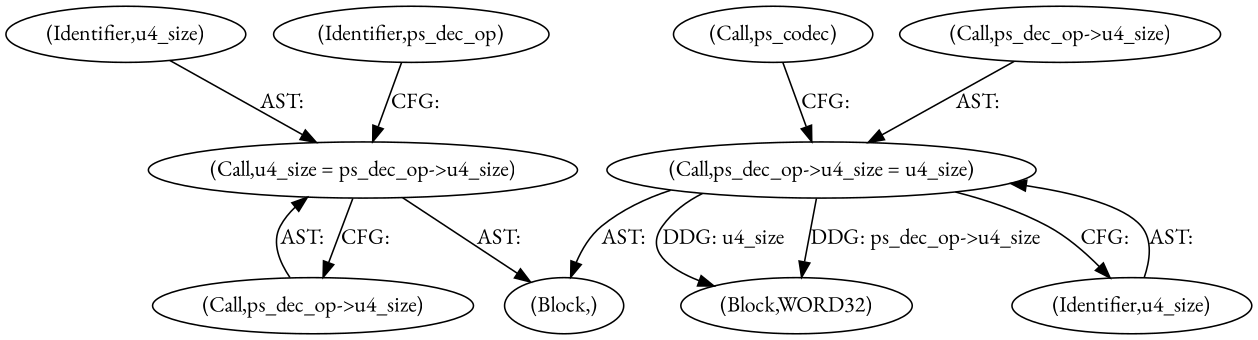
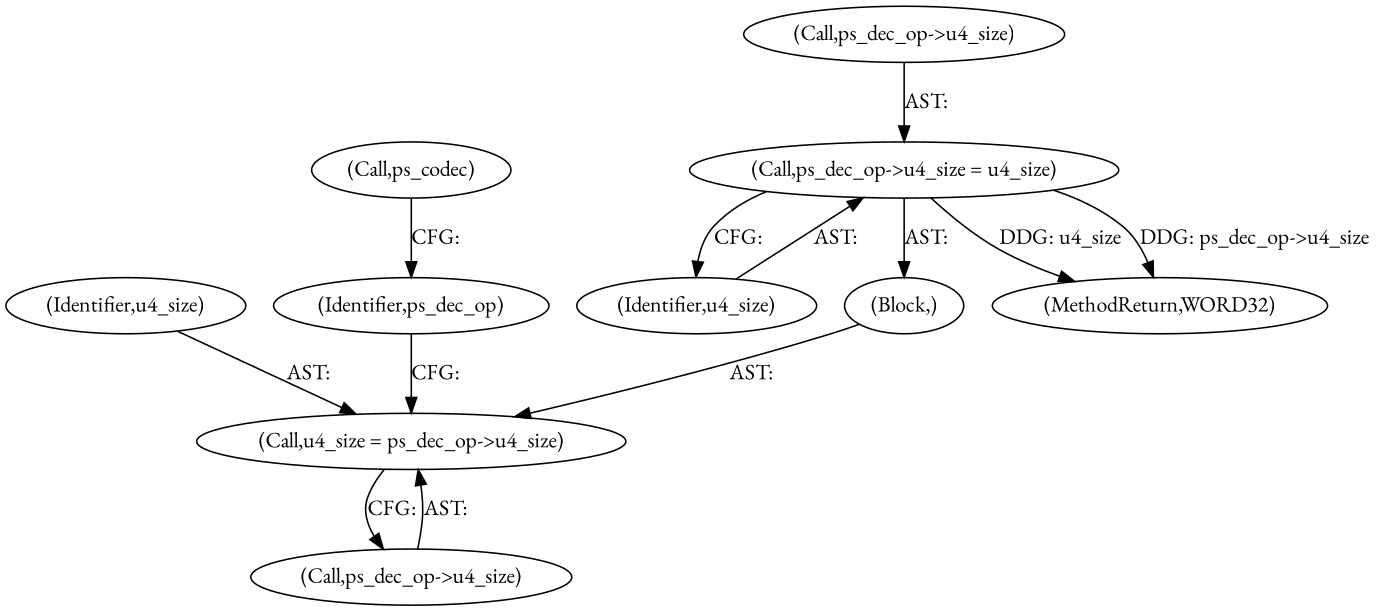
(795, 95) -> (411, 230)
(460, 236) -> (695, 372)
(797, 306) -> (1160, 306)
